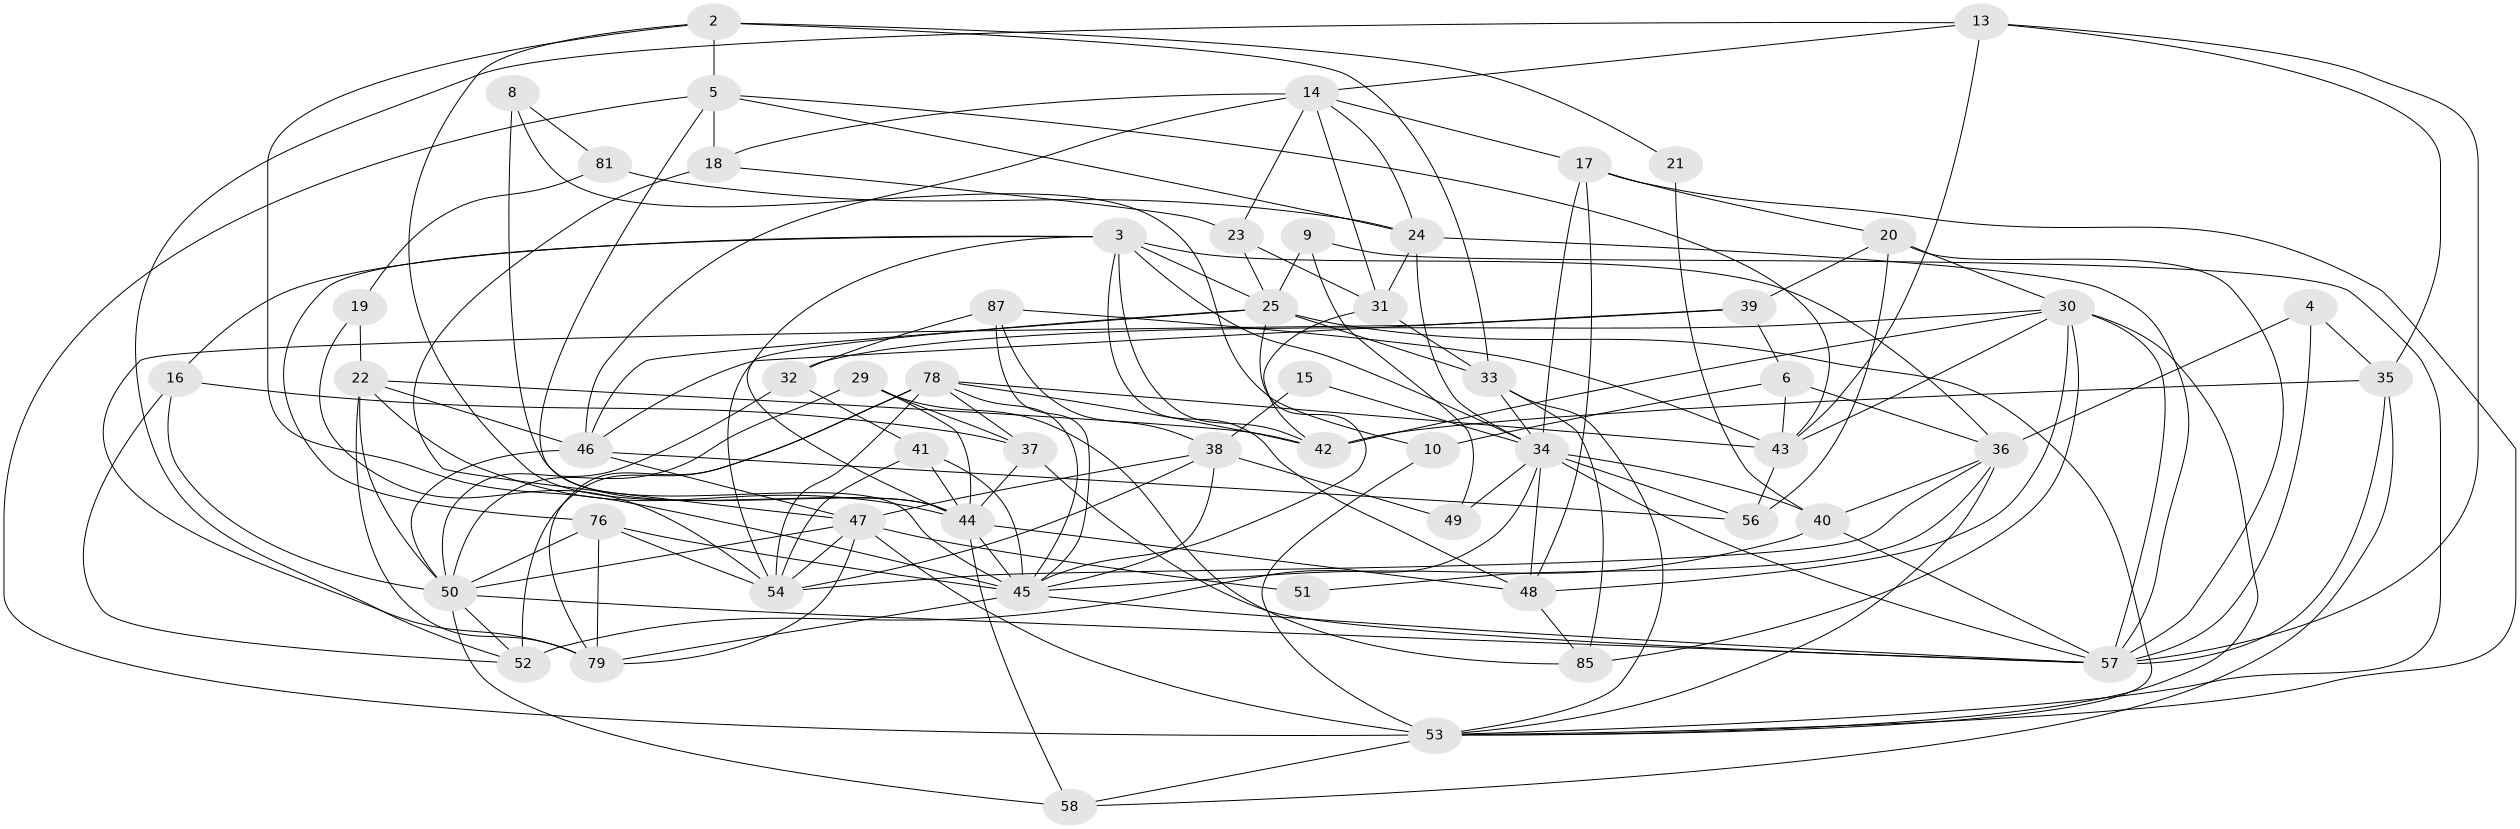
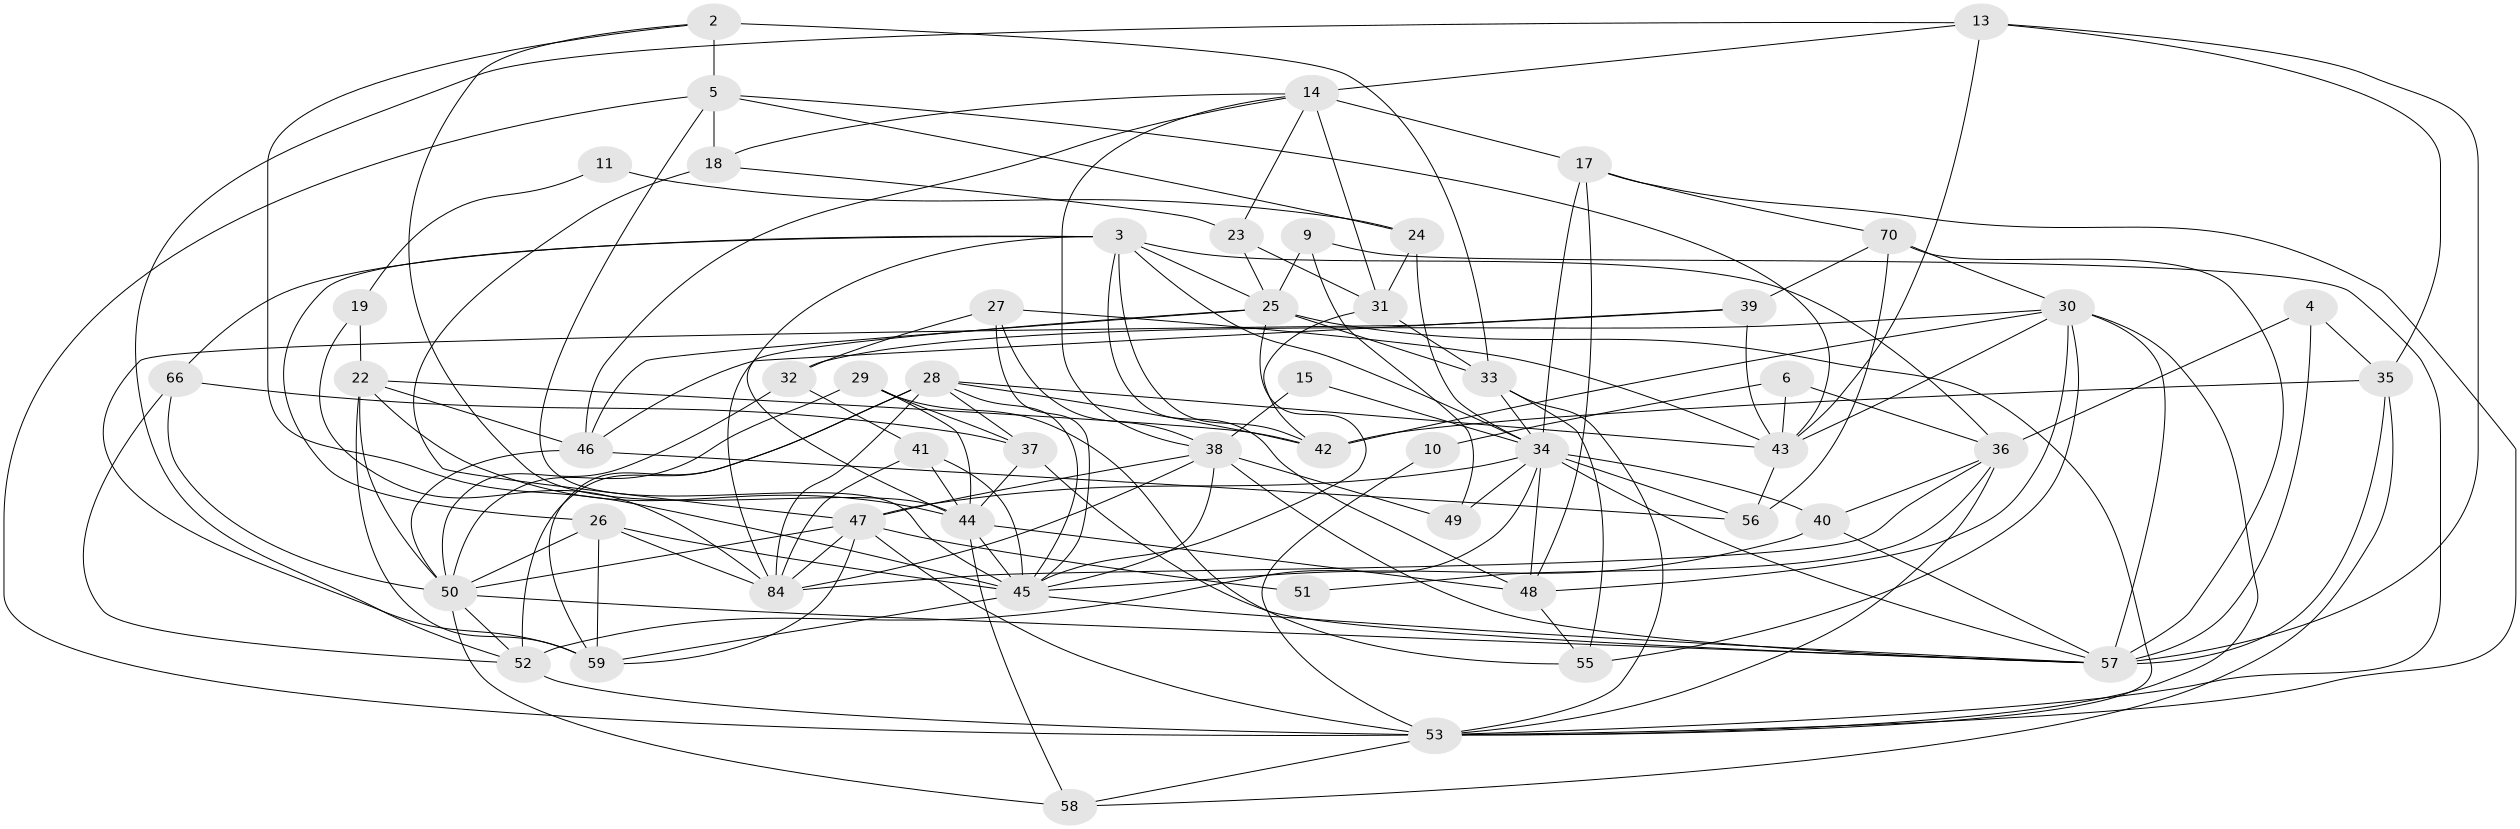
(513, 93) -> none
(1382, 154) -> (1065, 221)
(605, 165) -> (605, 165)
(1676, 165) -> none
(1889, 236) -> (1889, 236)
(2003, 272) -> (1571, 626)
(997, 307) -> (997, 307)
(1768, 343) -> (1748, 379)
(176, 379) -> (176, 379)
(932, 379) -> (932, 379)
(722, 486) -> (1280, 485)
(599, 522) -> (599, 522)
(776, 593) -> (776, 593)
(597, 664) -> (597, 664)
(1586, 664) -> (1586, 664)
none -> (975, 722)
